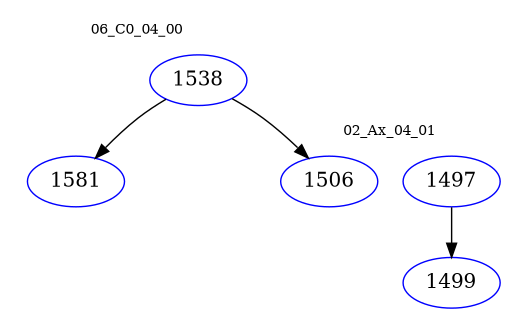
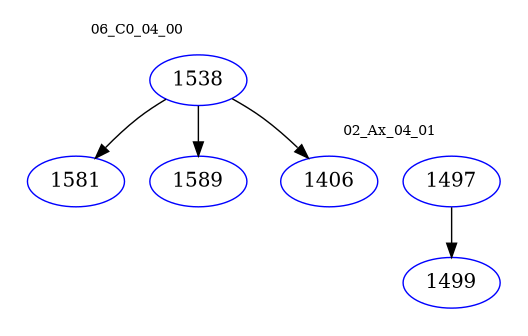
none -> (198, 181)
(329, 181) -> (329, 181)
